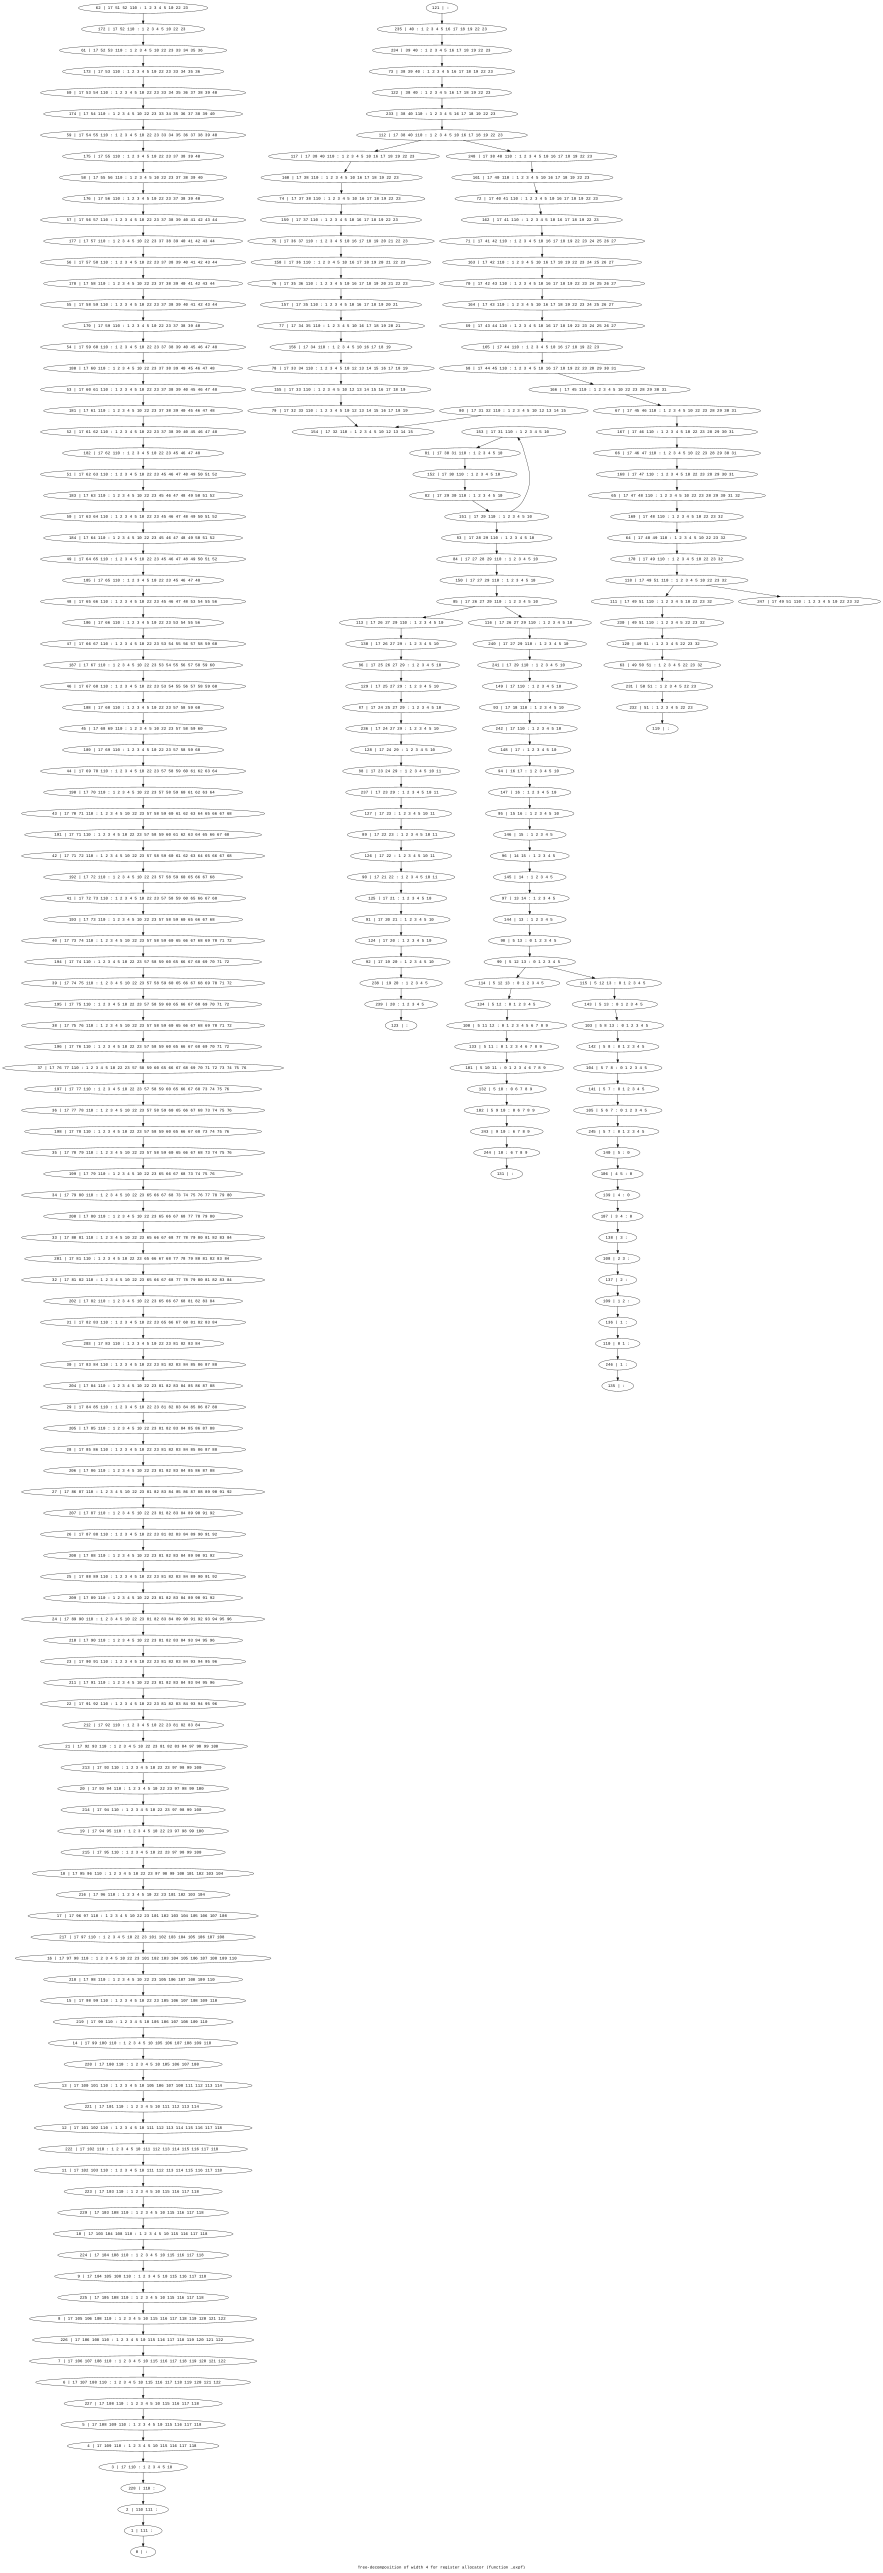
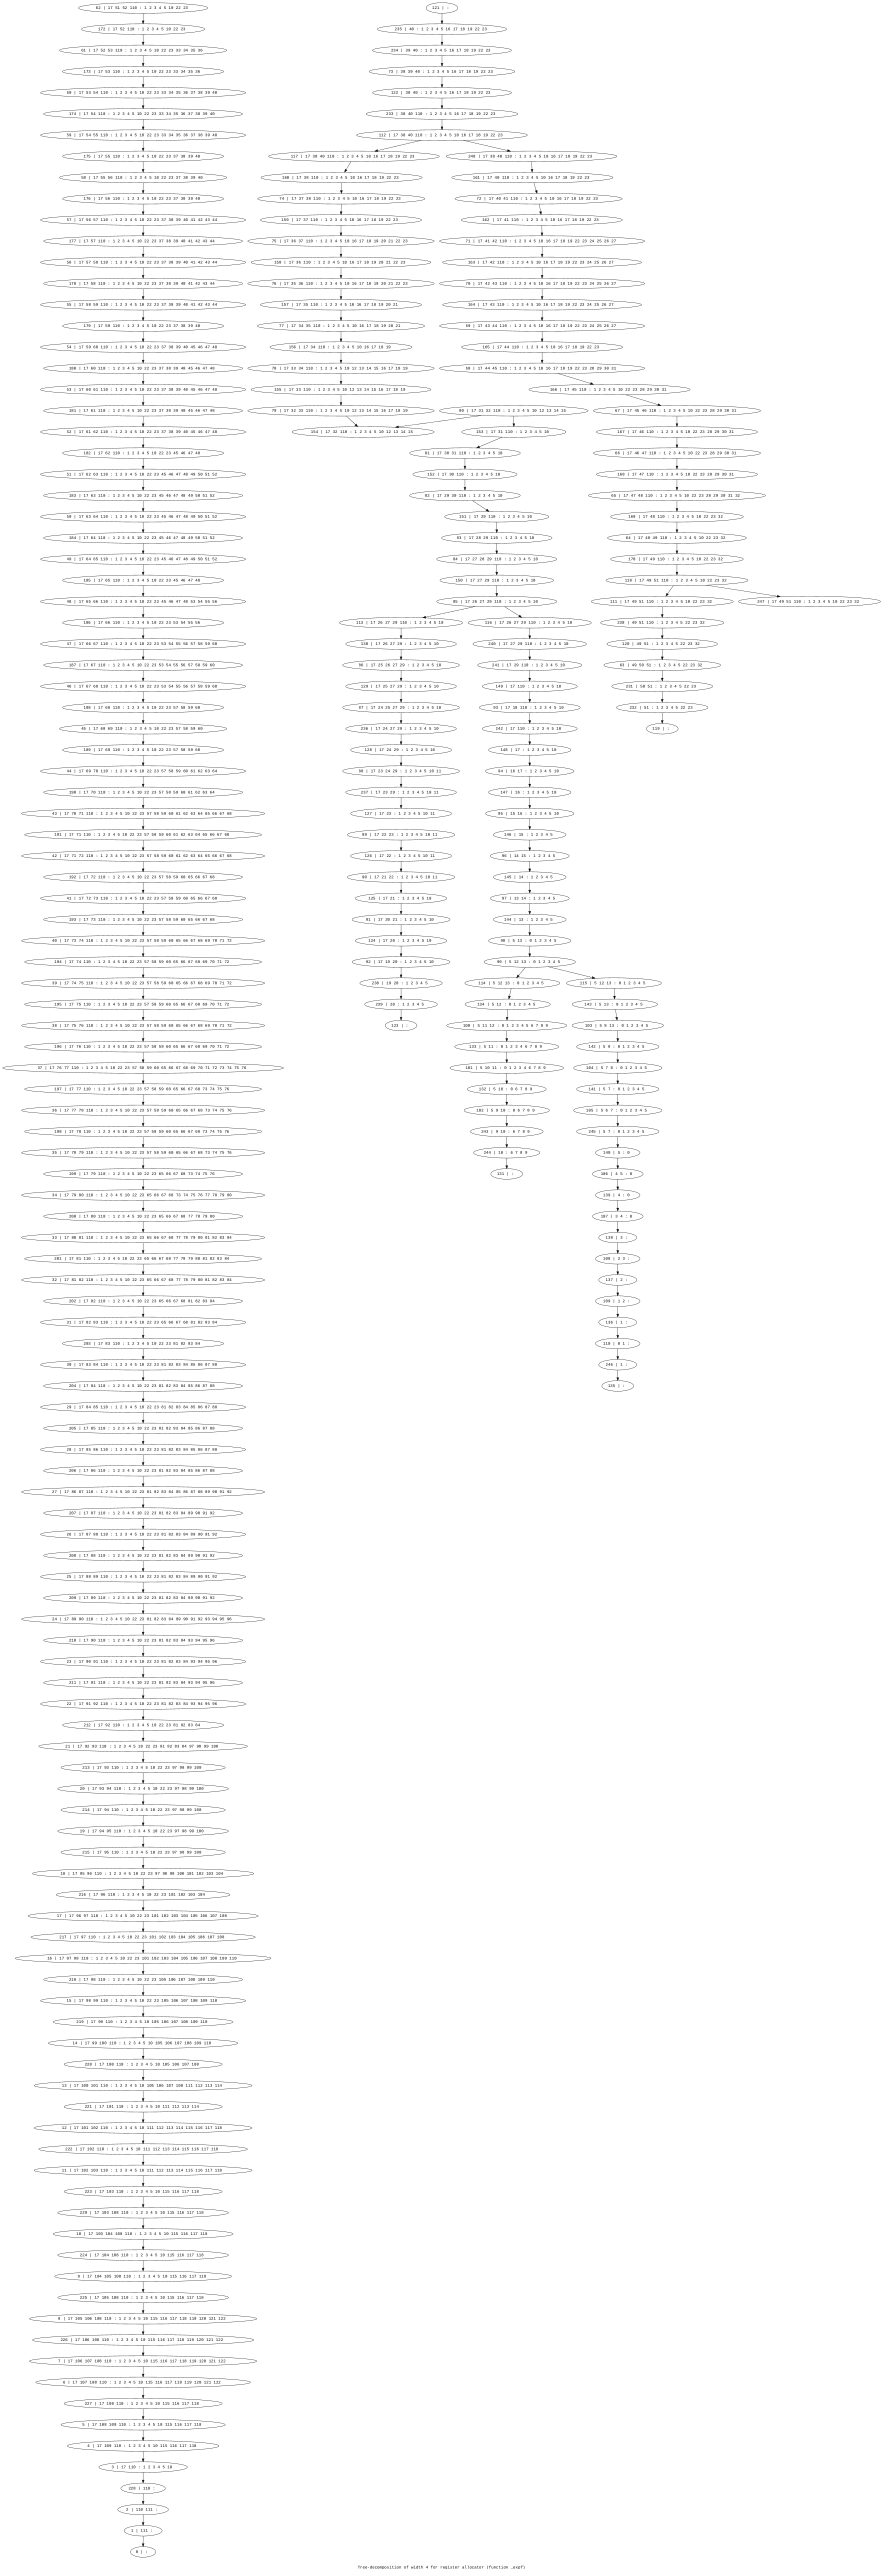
(530, 478) -> (514, 420)
(401, 823) -> none
